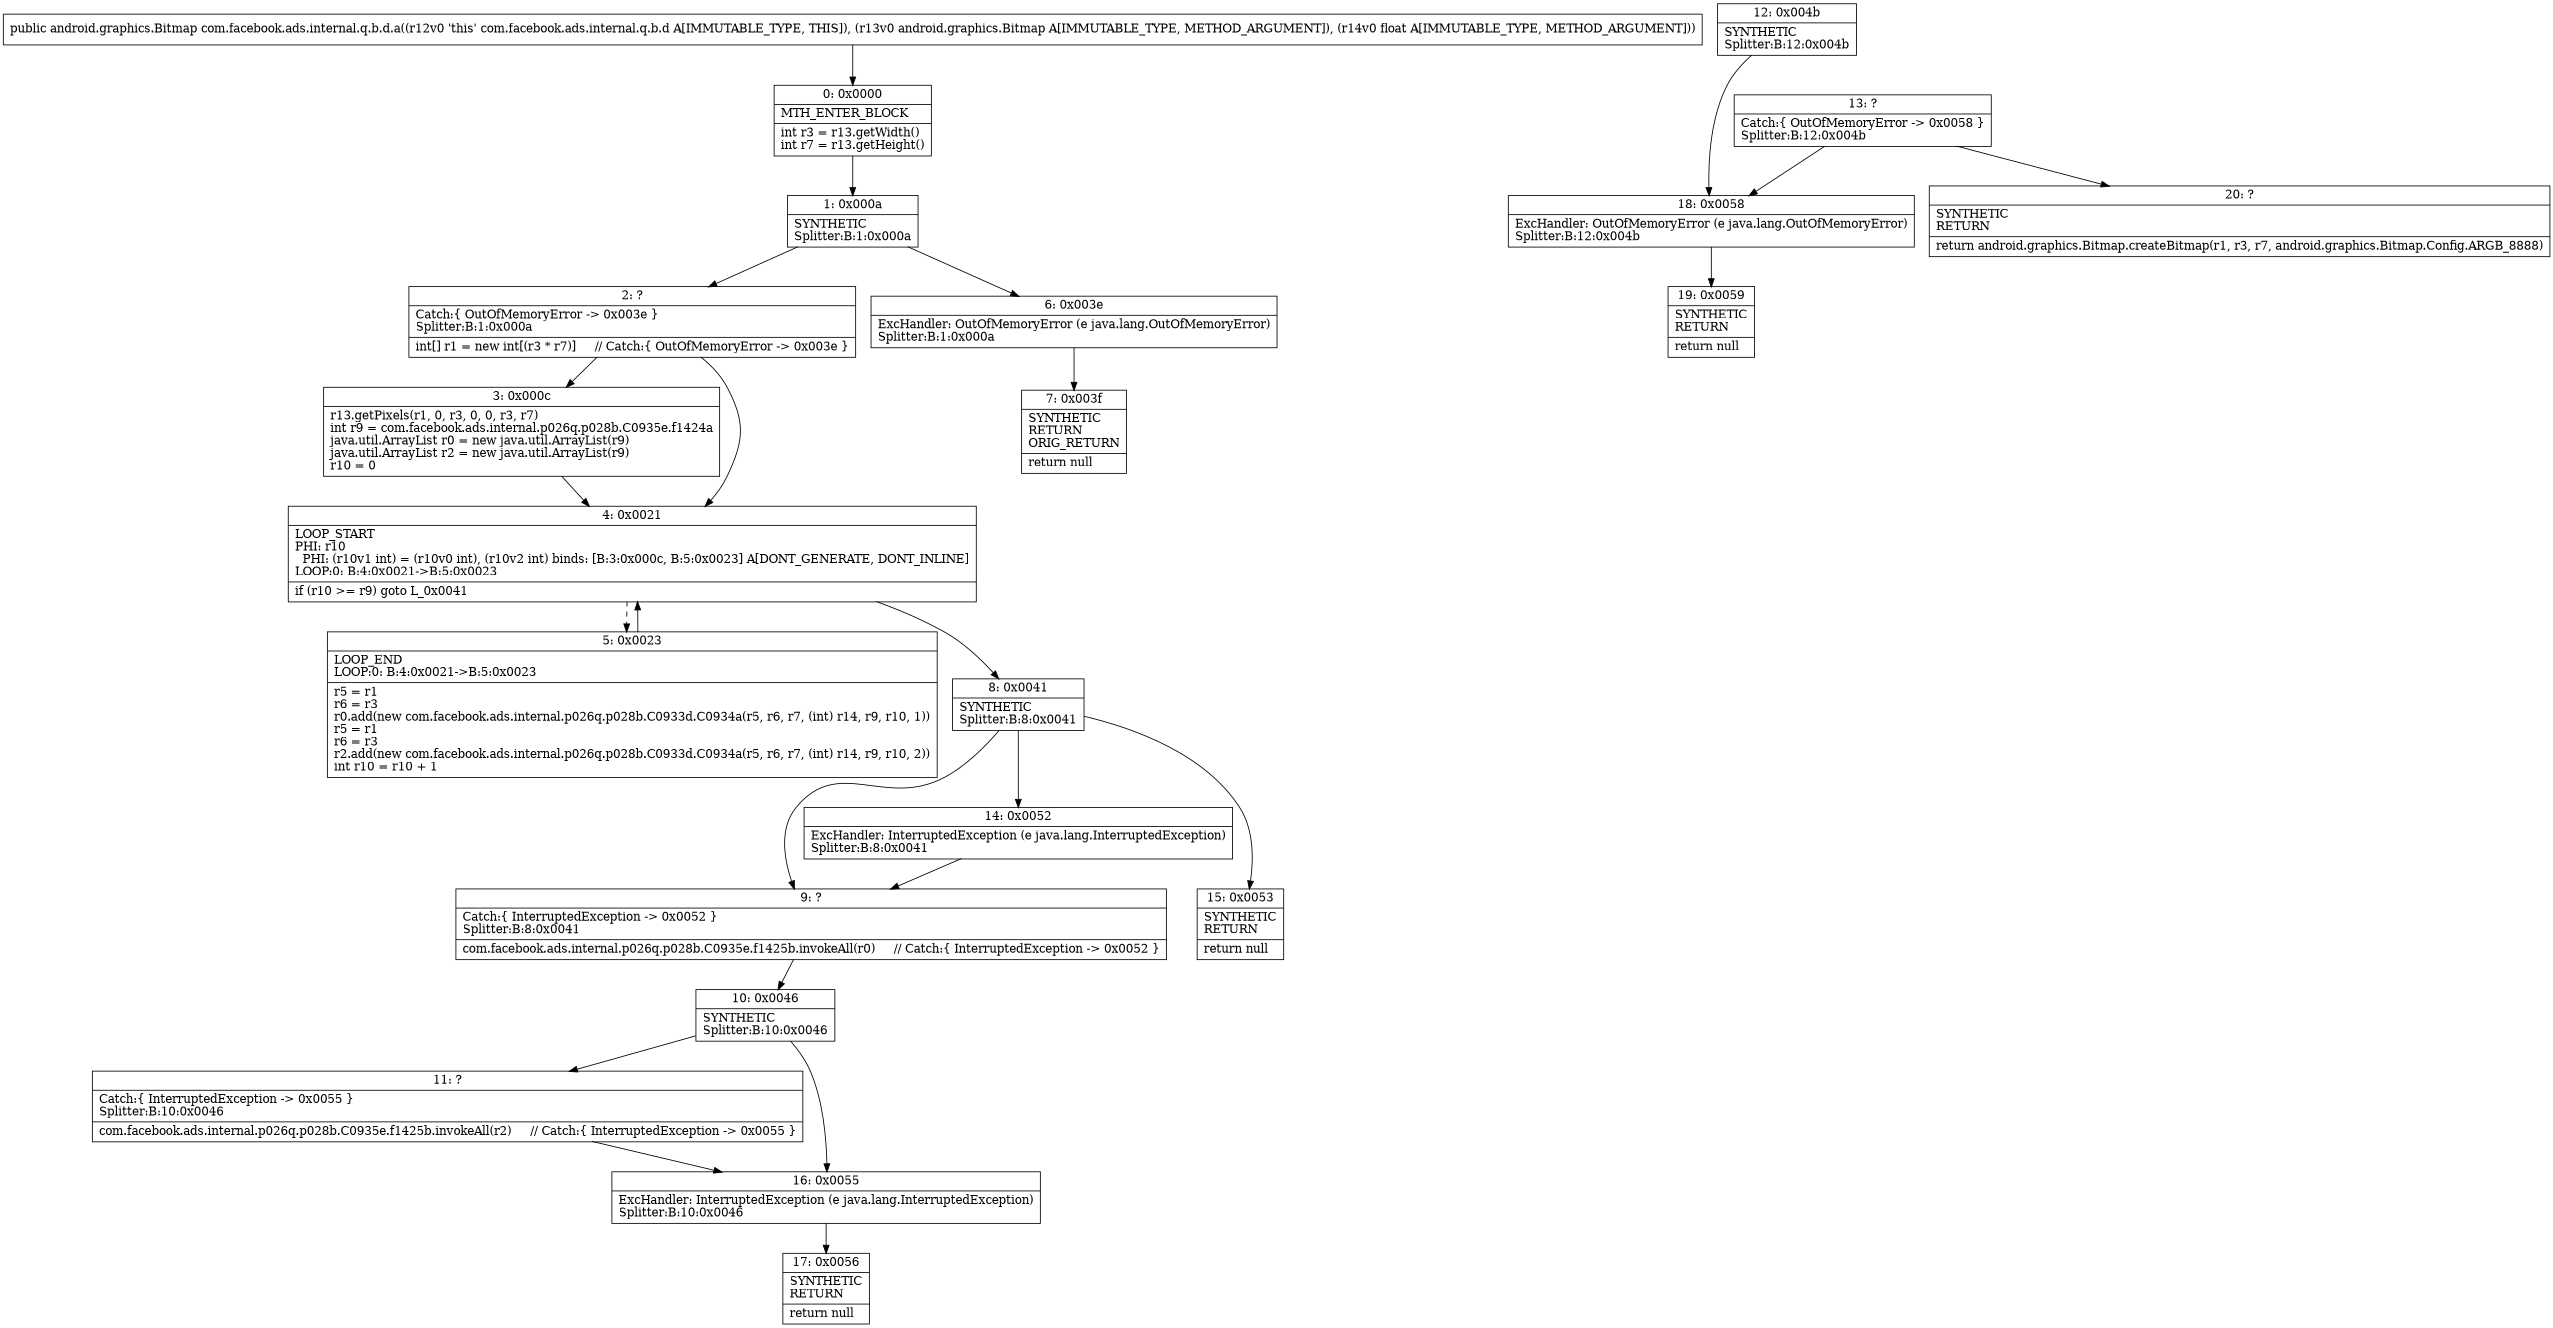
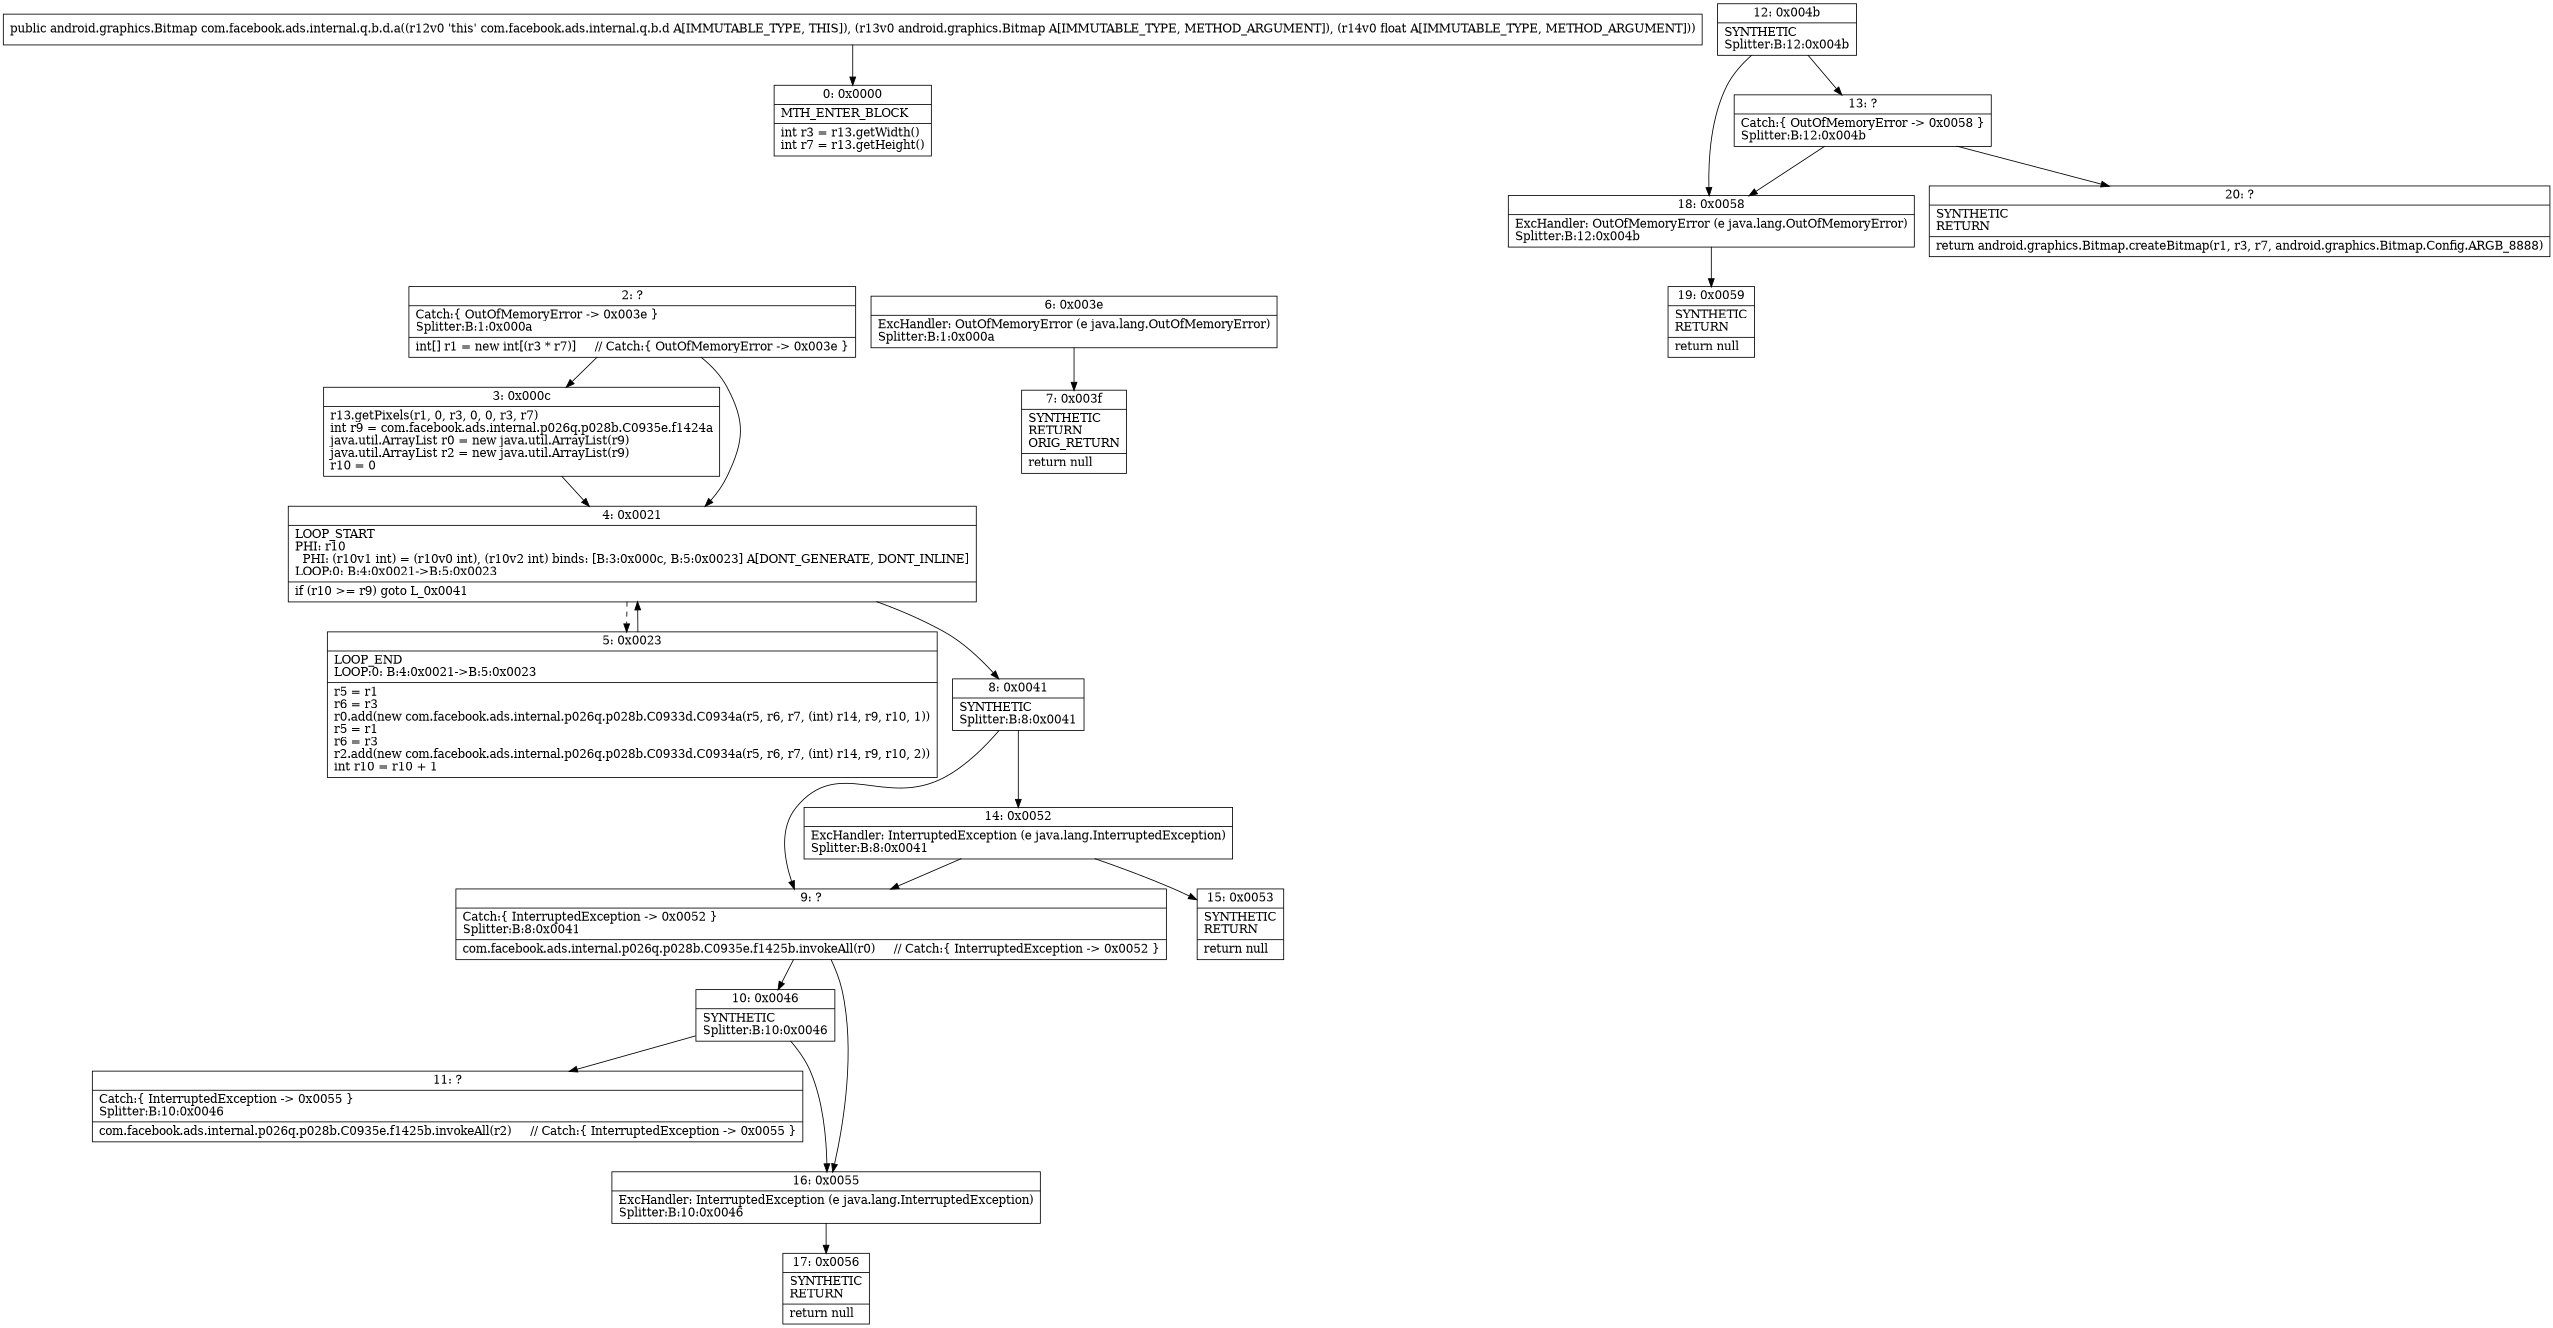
none -> (1822, 72)
(853, 221) -> none
(1202, 768) -> (1142, 876)
(653, 1156) -> (848, 1061)
